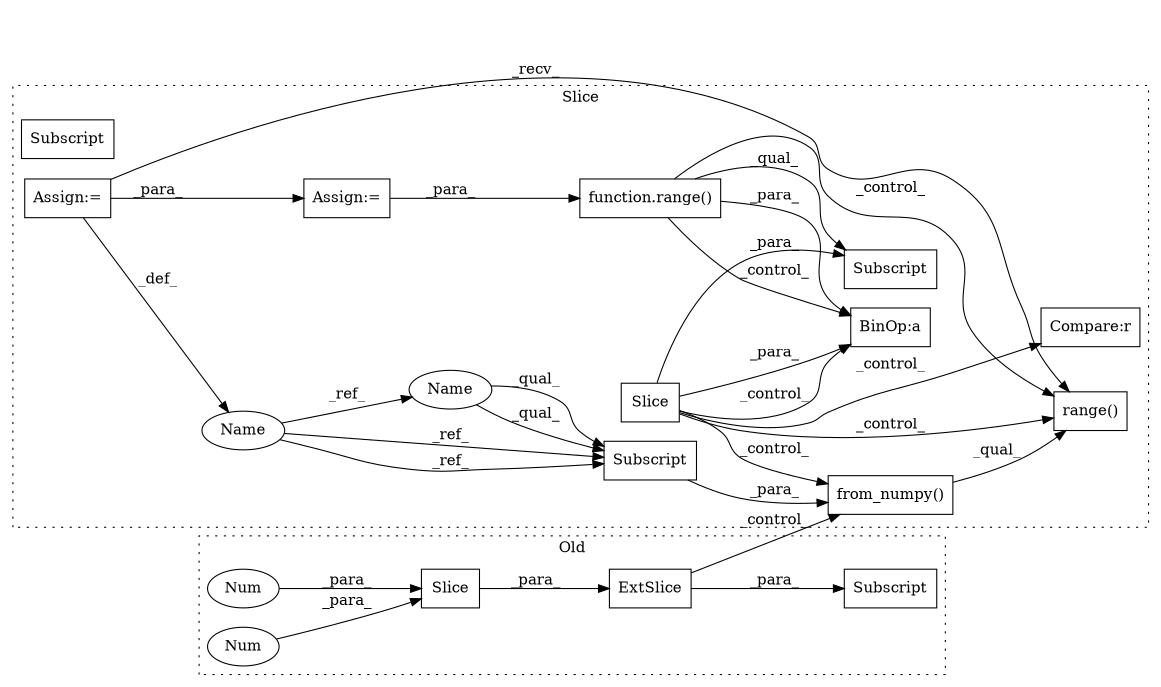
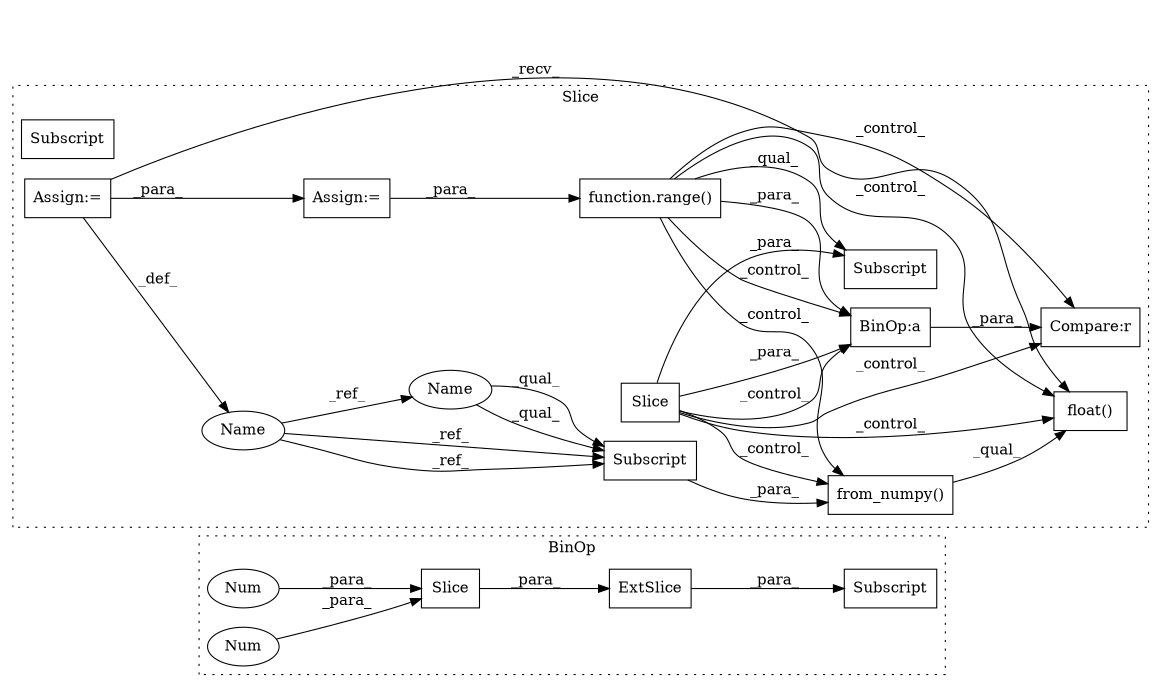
none -> (886, 153)
none -> (980, 327)
(1090, 411) -> (1090, 411)
(760, 546) -> (775, 332)
(572, 548) -> (572, 548)
